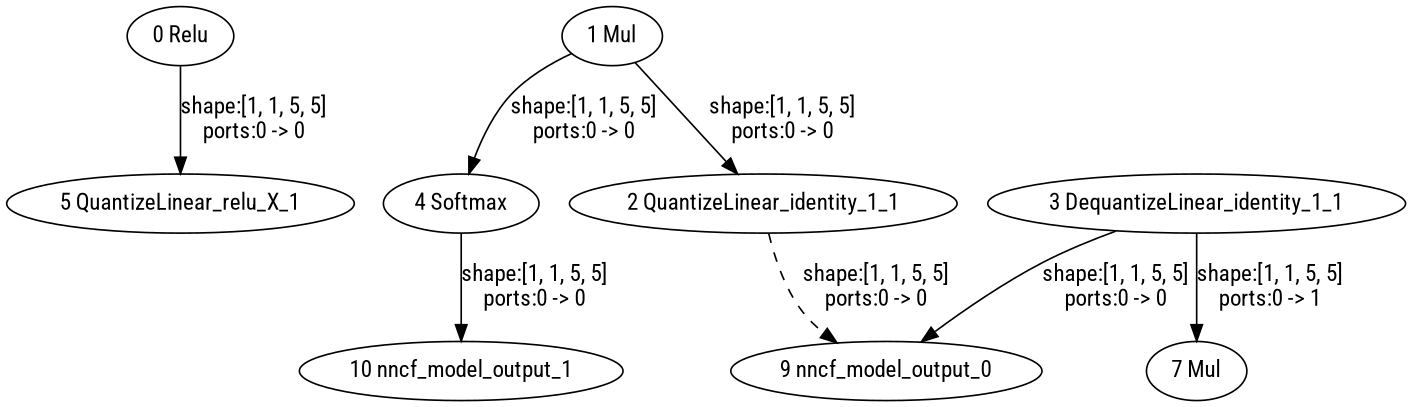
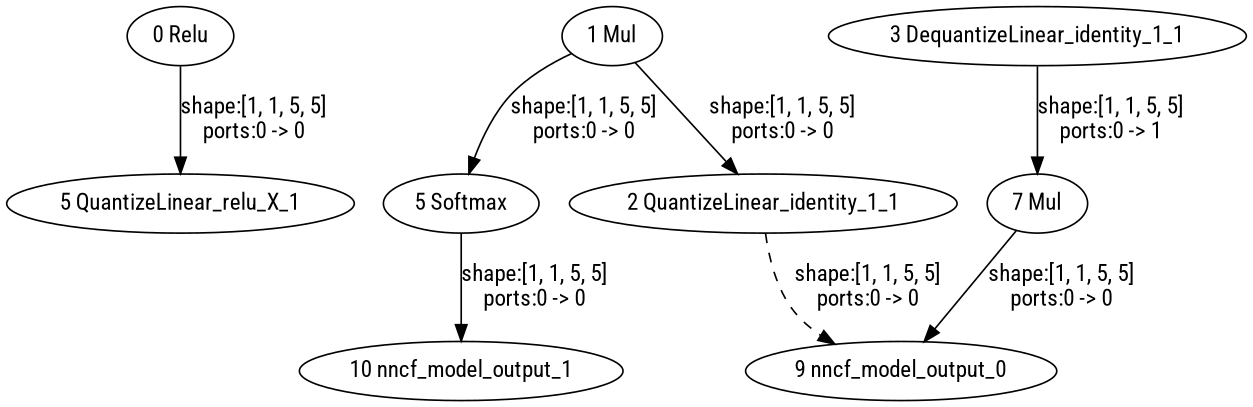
(461, 204) -> (461, 204)
(1022, 274) -> (975, 280)
